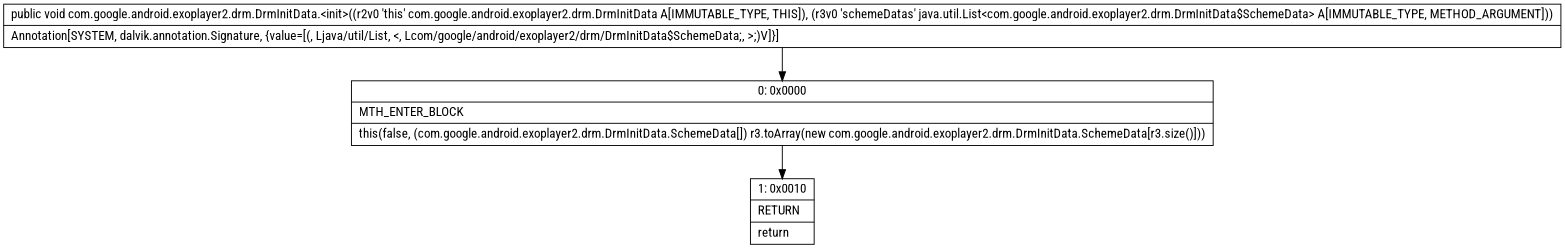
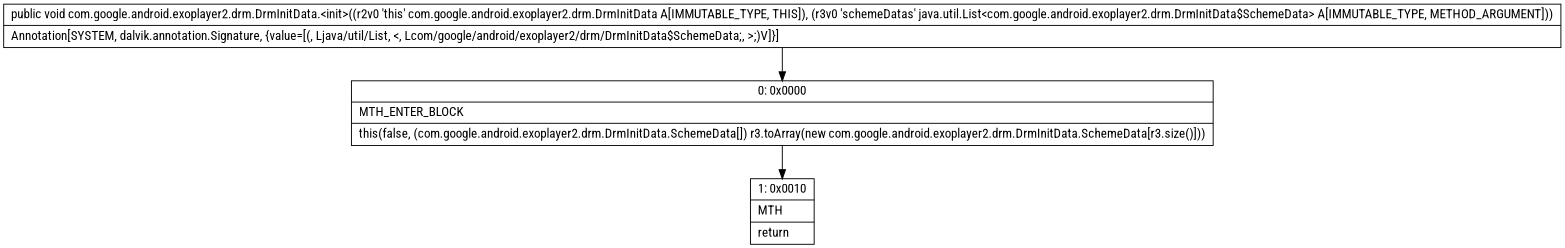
(779, 211) -> (771, 211)
